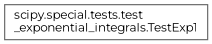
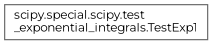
(106, 22) -> (106, 22)
